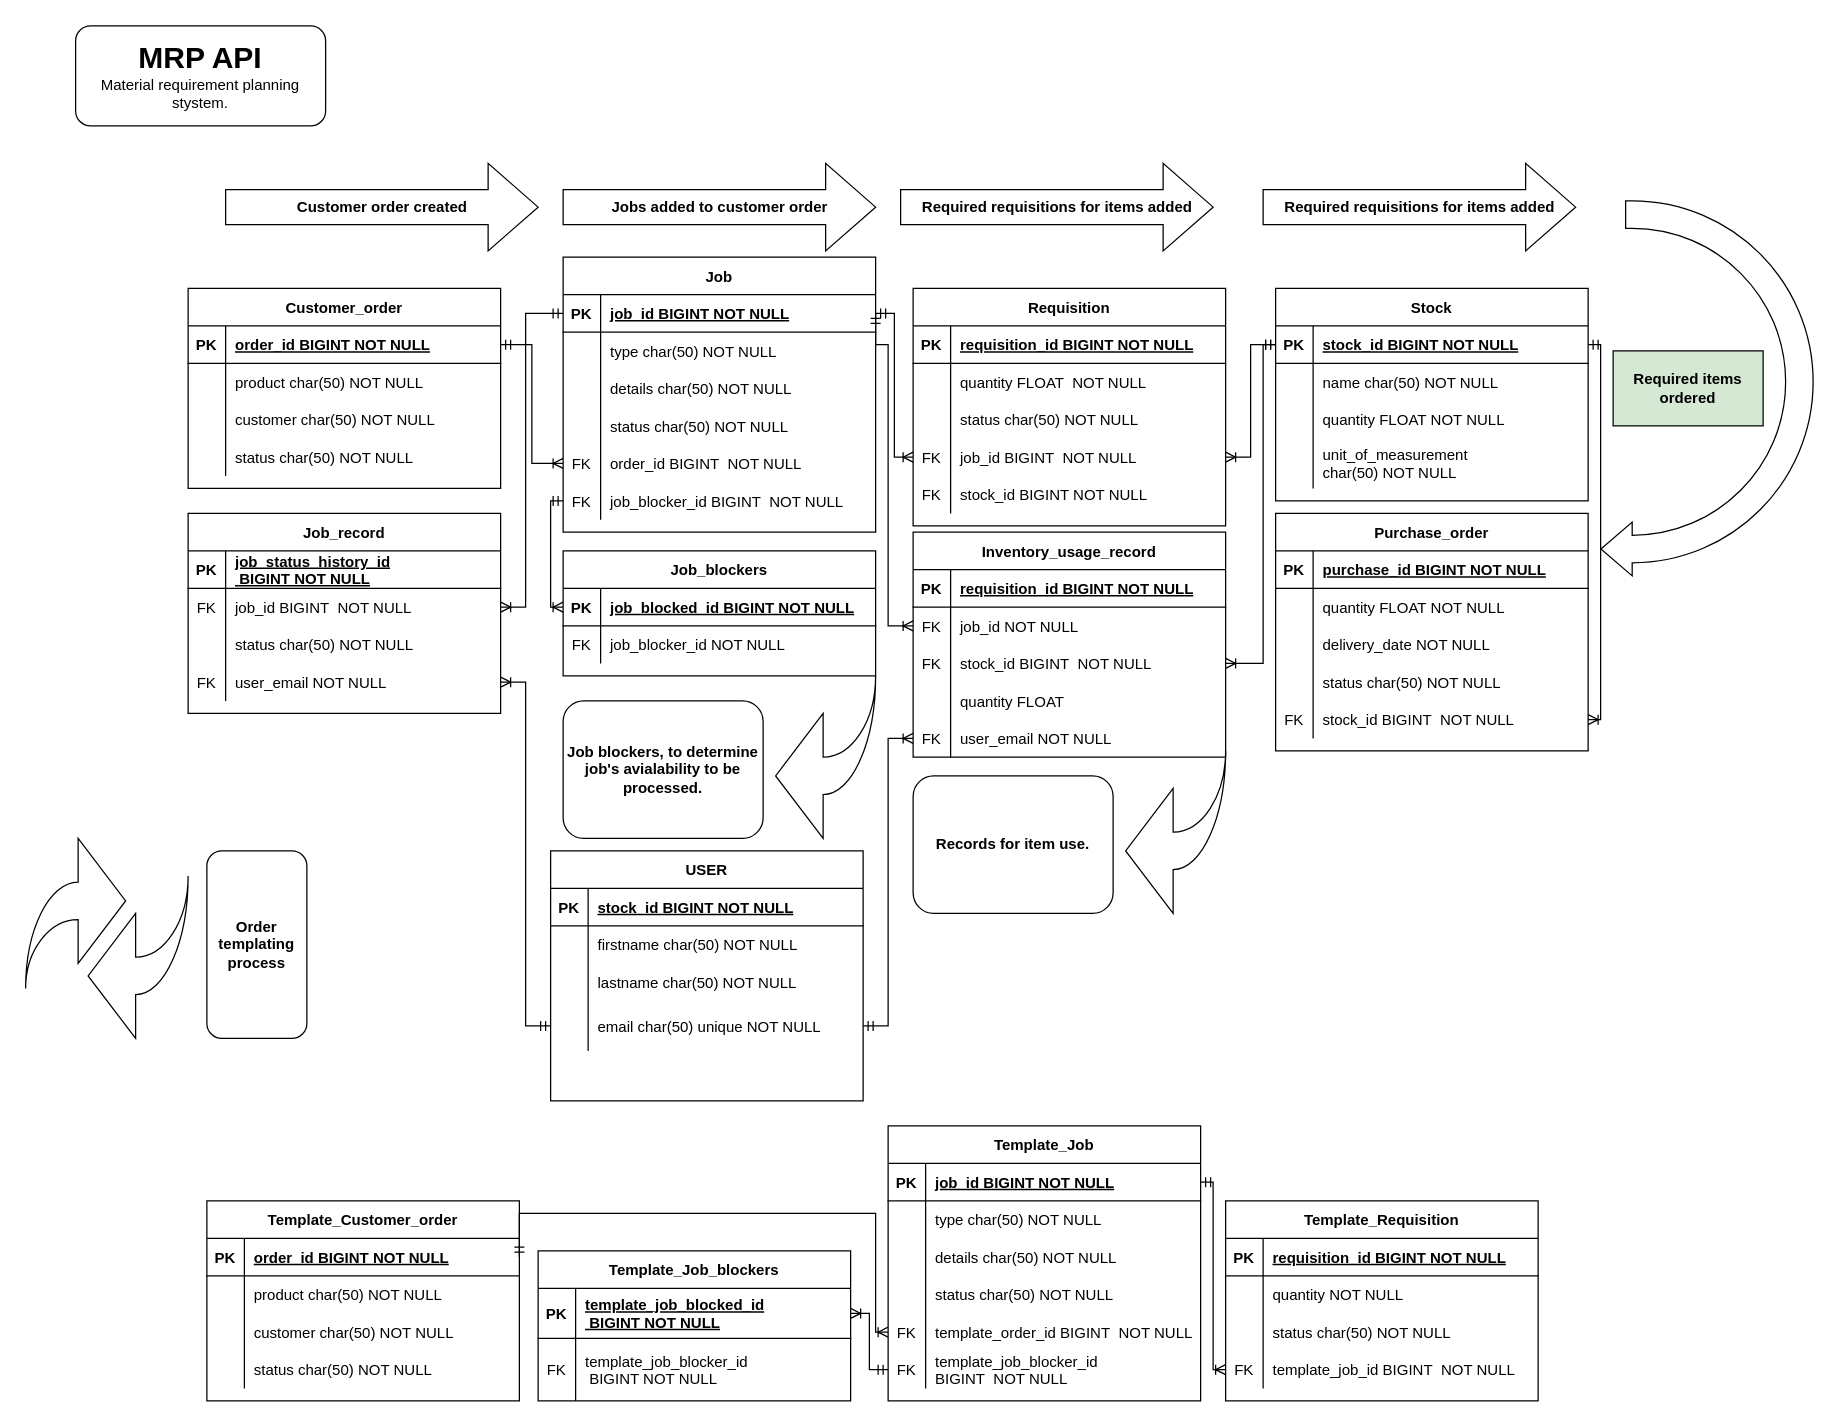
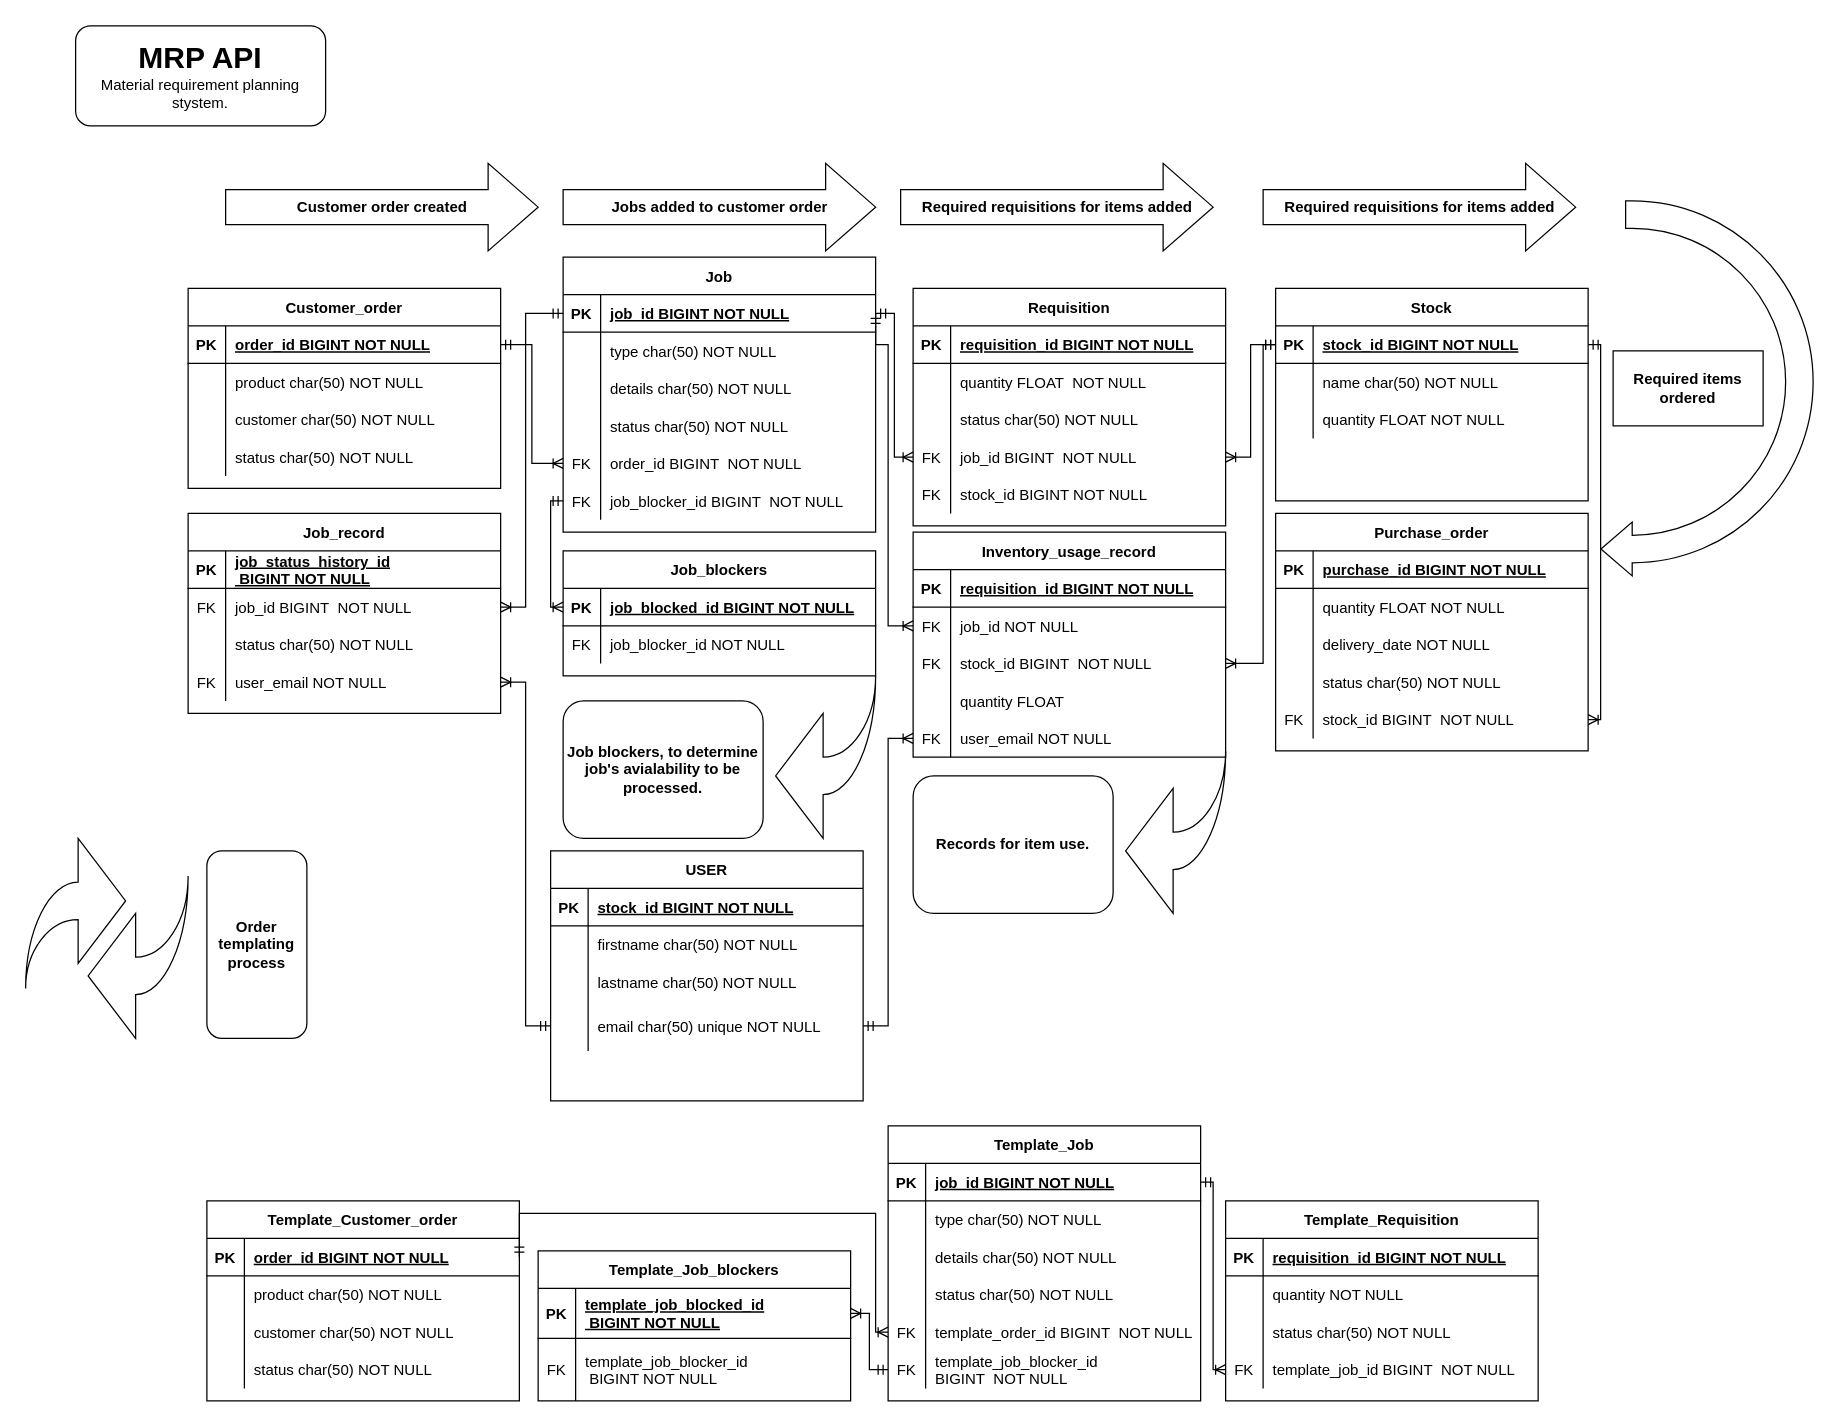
(1688, 388) -> (1688, 388)
(1451, 463) -> none
